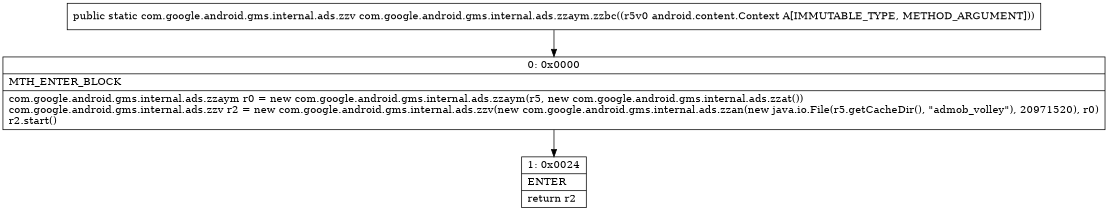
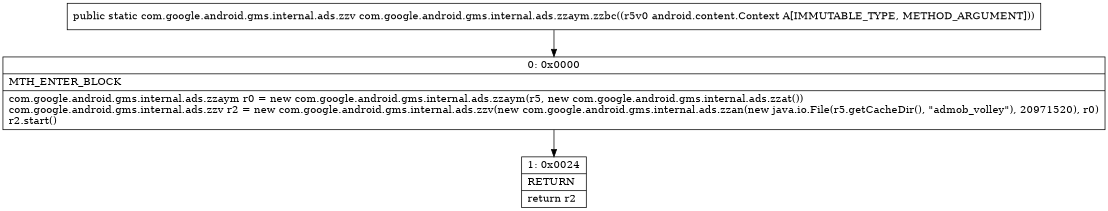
(547, 182) -> (551, 182)
